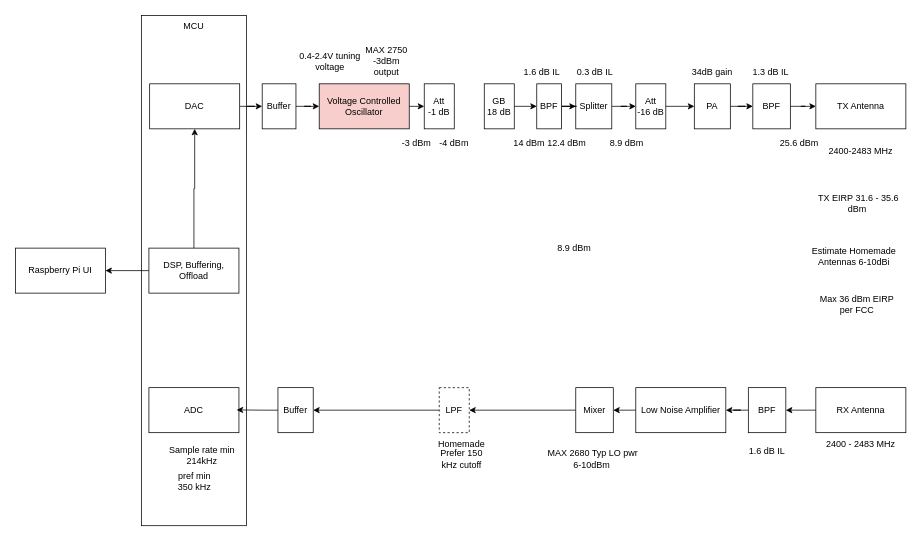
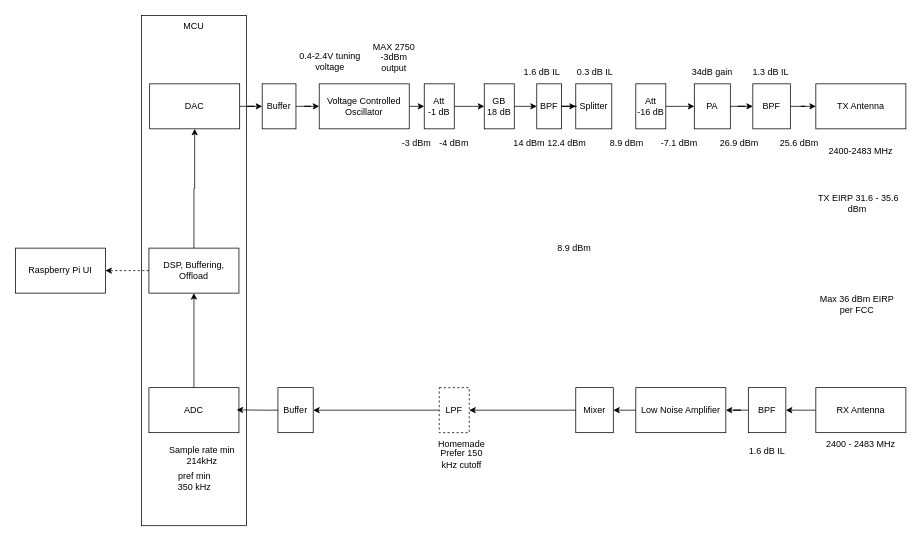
(387, 61) -> (394, 57)
(364, 106) -> (364, 106)
none -> (466, 106)
(627, 106) -> none
none -> (679, 144)
none -> (739, 144)
(854, 256) -> none
(130, 270) -> (130, 270)
none -> (194, 299)
(593, 459) -> none
